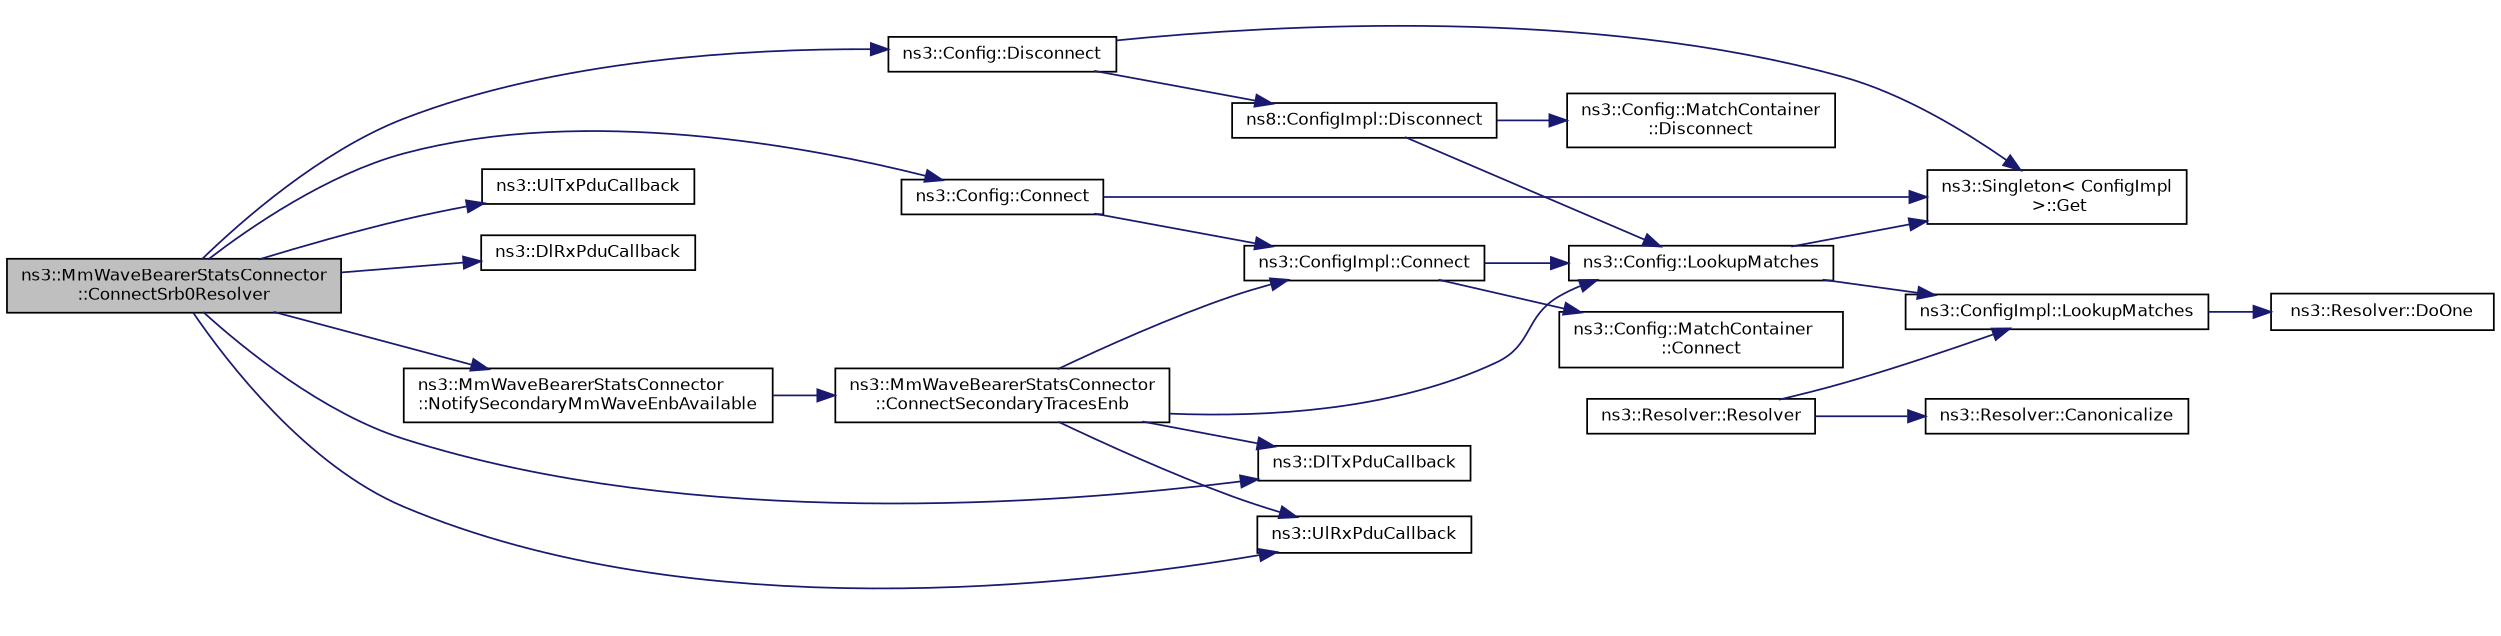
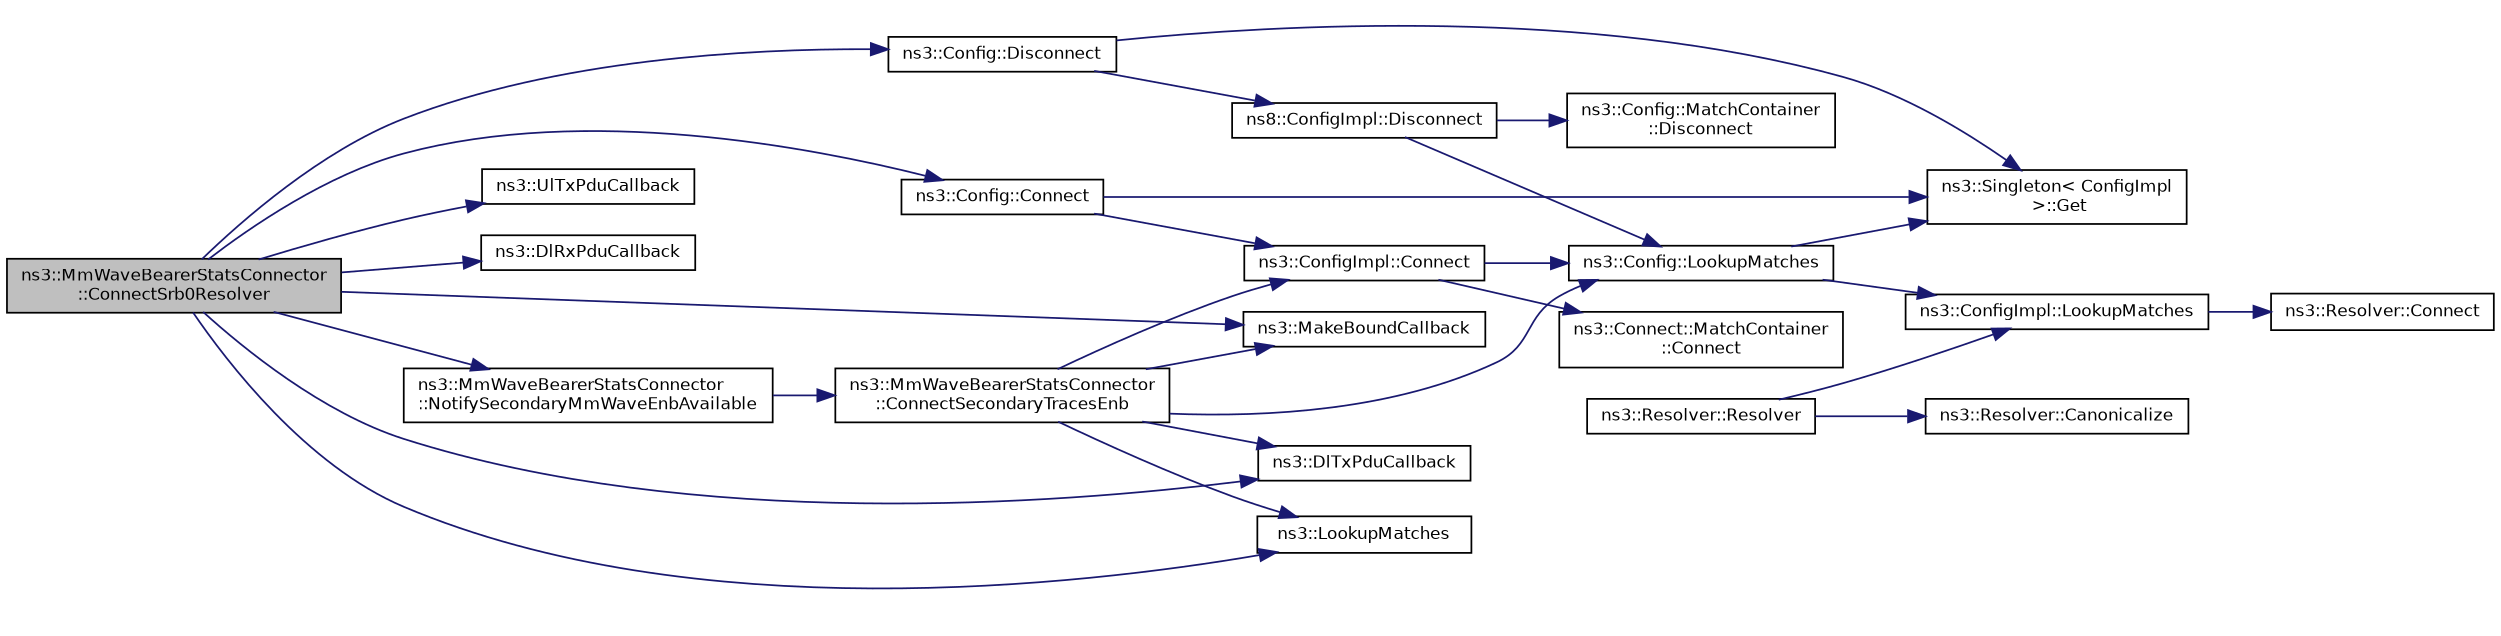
(2382, 312) -> (2382, 312)
none -> (1364, 329)
(1701, 340) -> (1701, 340)
(1364, 535) -> (1364, 535)
